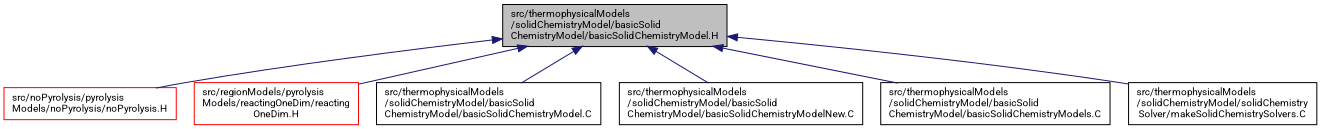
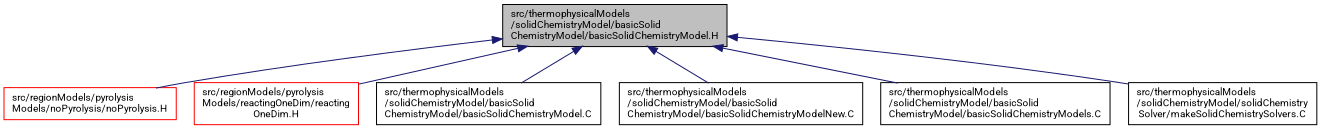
(90, 104) -> (90, 104)
